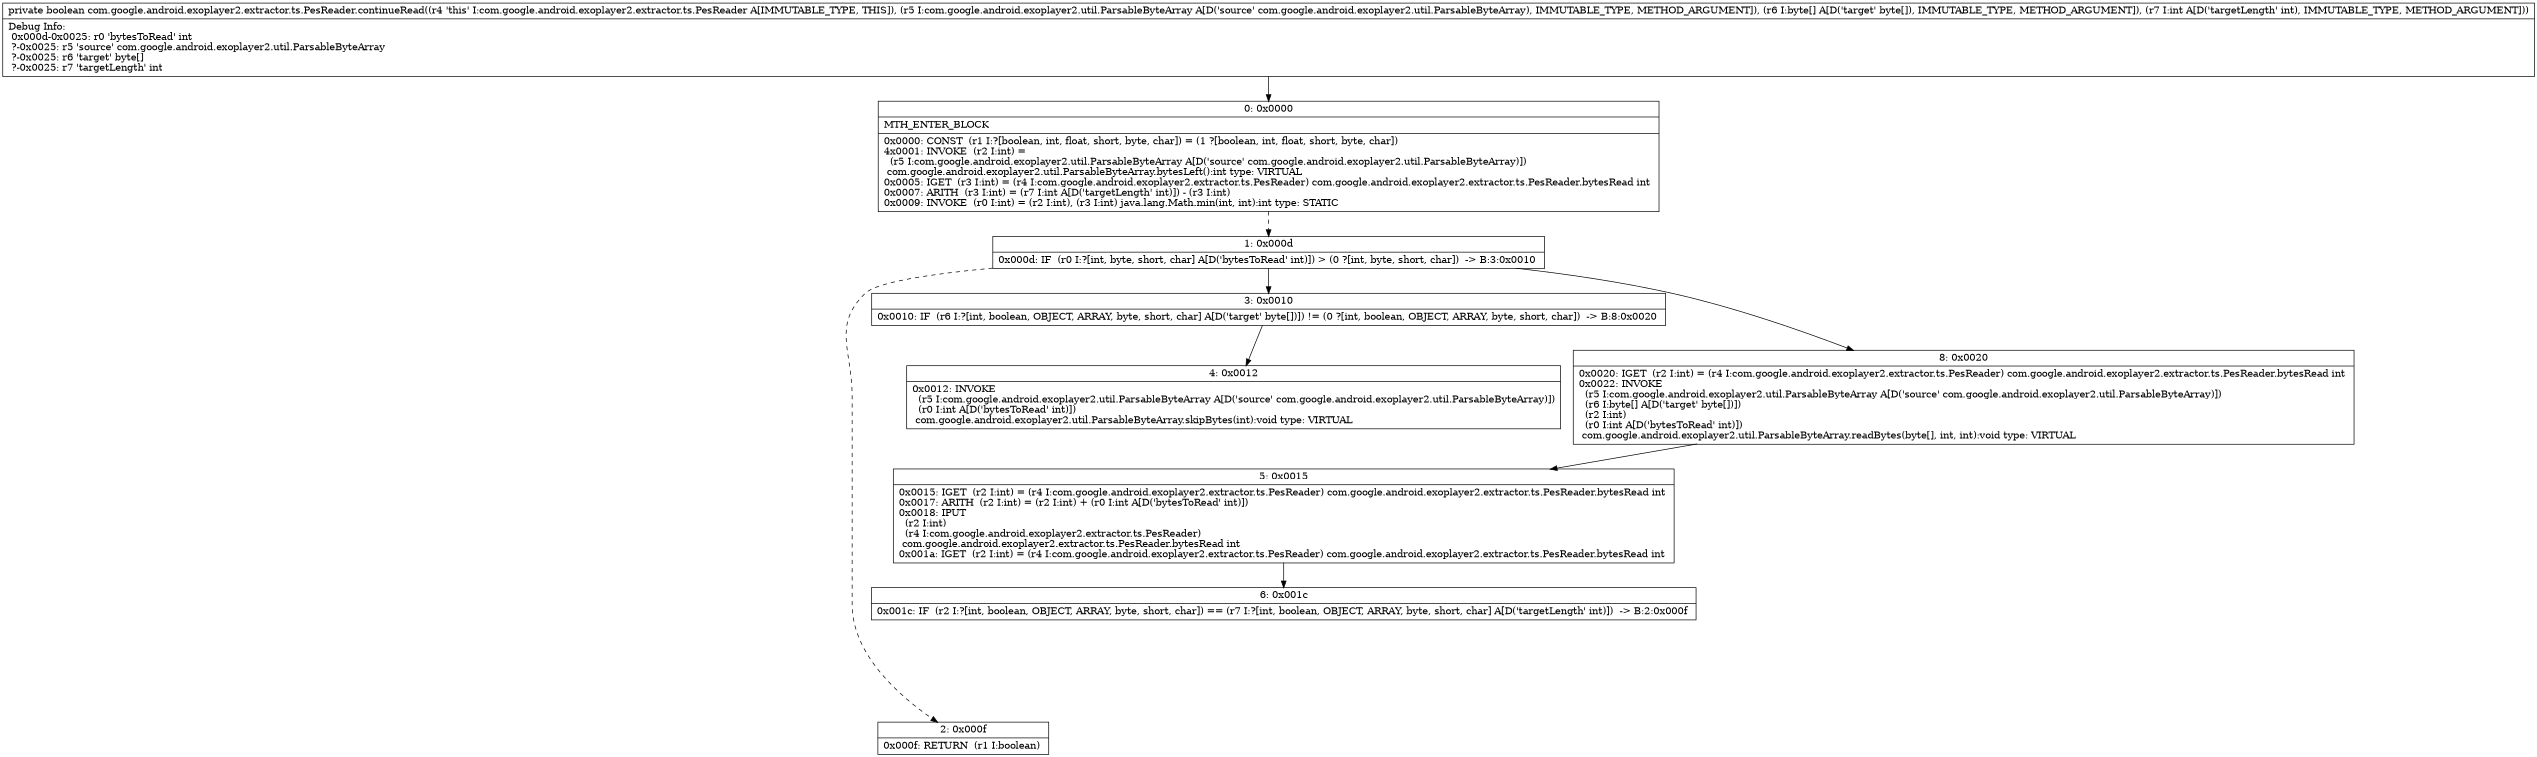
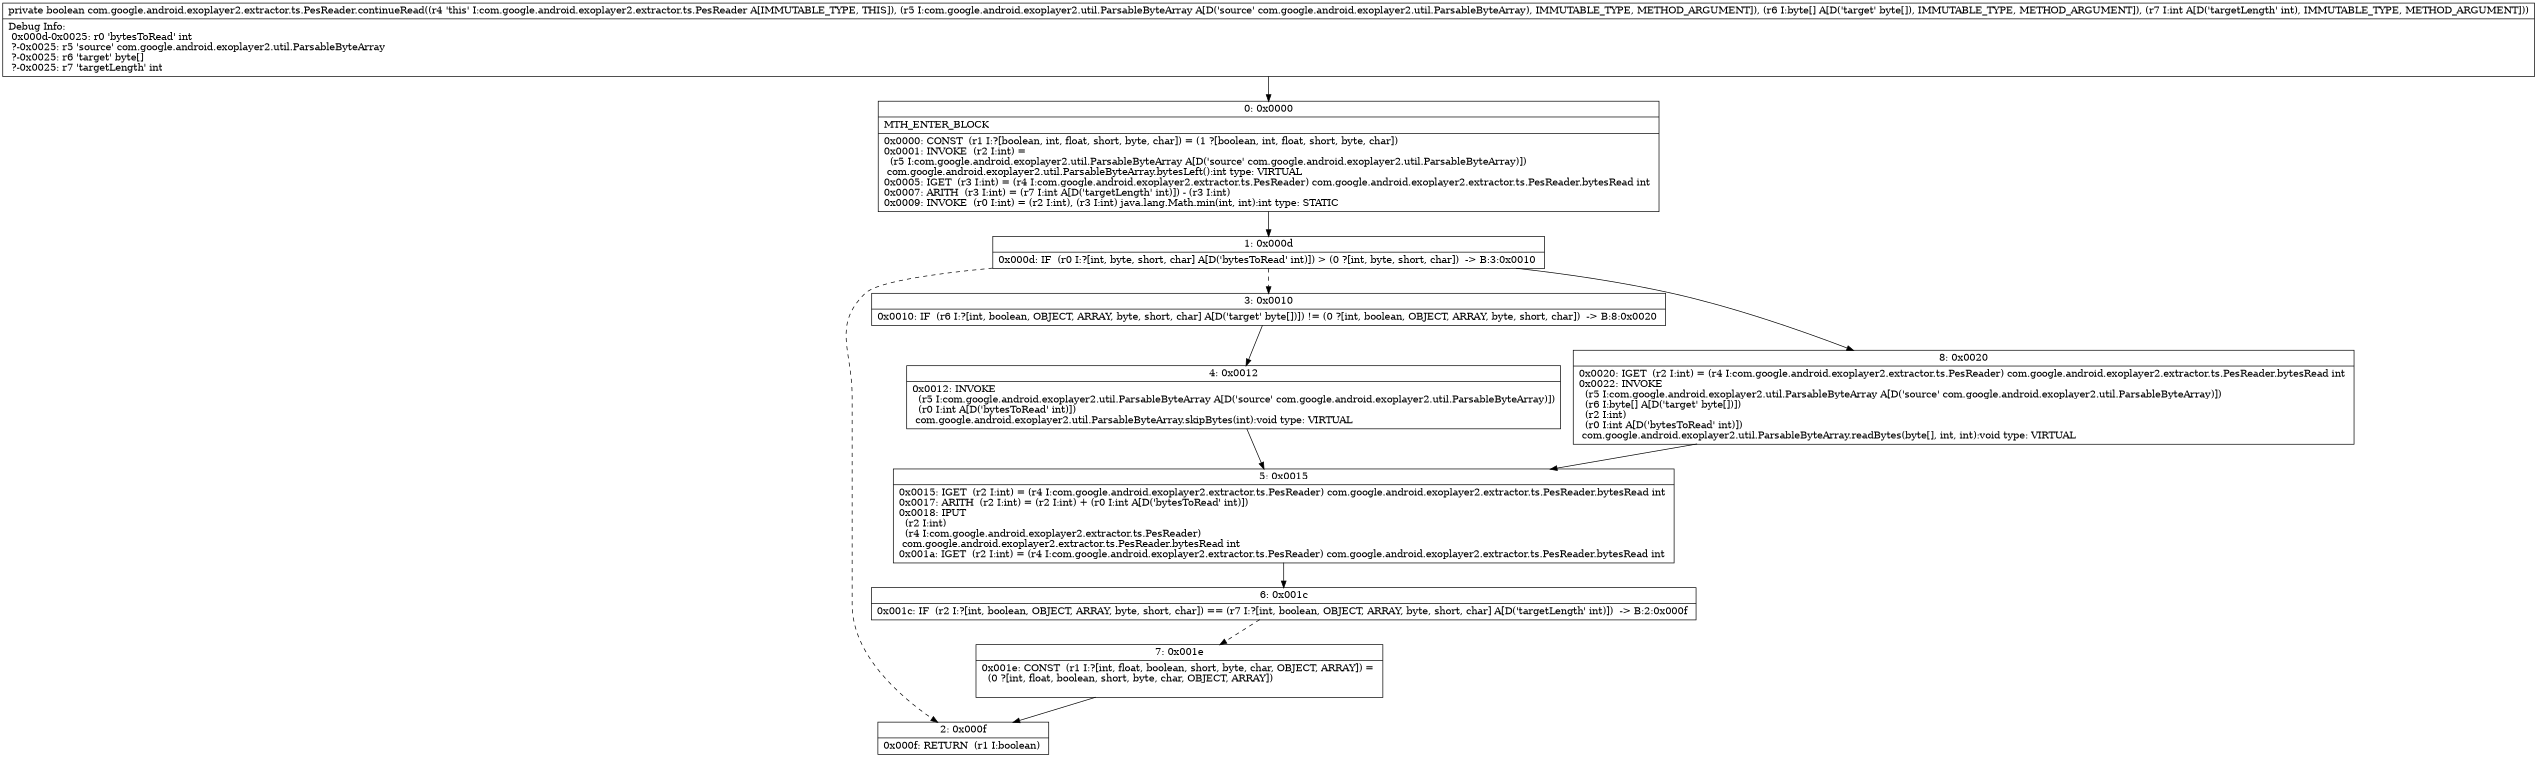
(956, 152) -> (956, 152)
(1269, 221) -> (1269, 221)
(1269, 277) -> (1269, 277)
none -> (1254, 446)
none -> (1179, 671)
